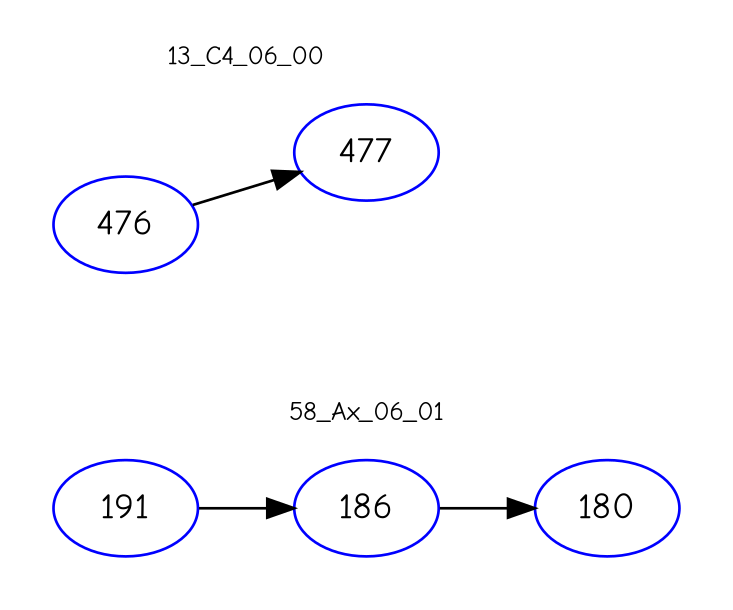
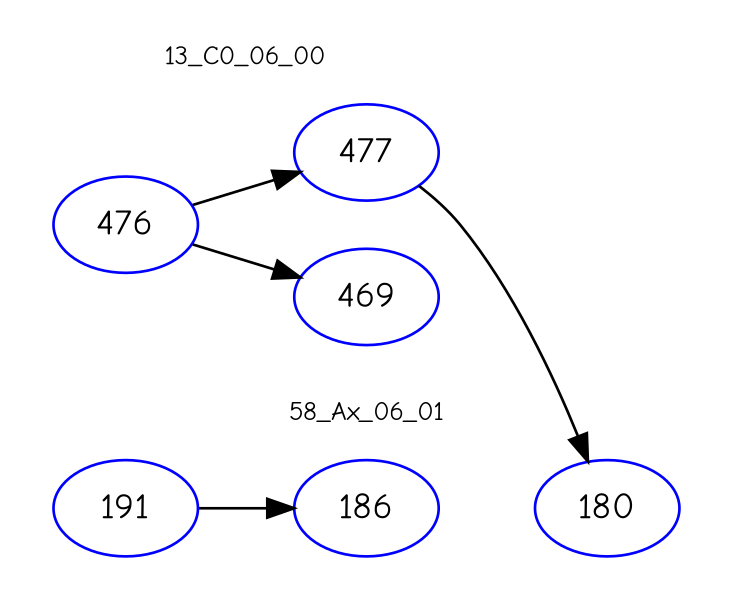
(246, 58) -> (246, 58)
none -> (366, 297)
(474, 508) -> (513, 302)
